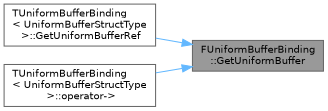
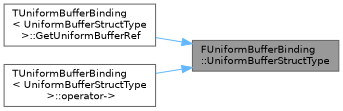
(258, 56) -> (266, 56)
